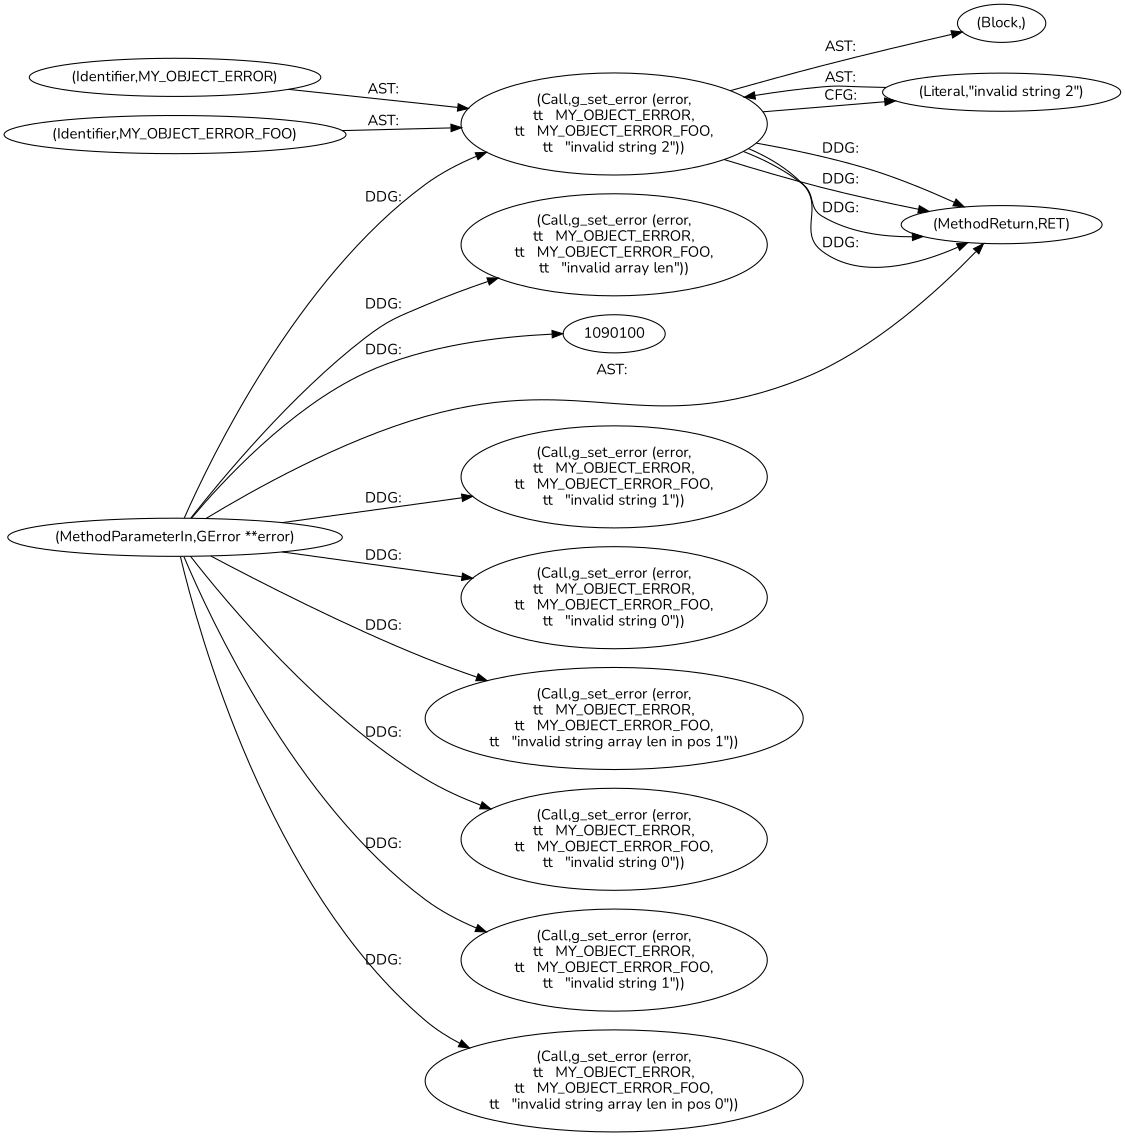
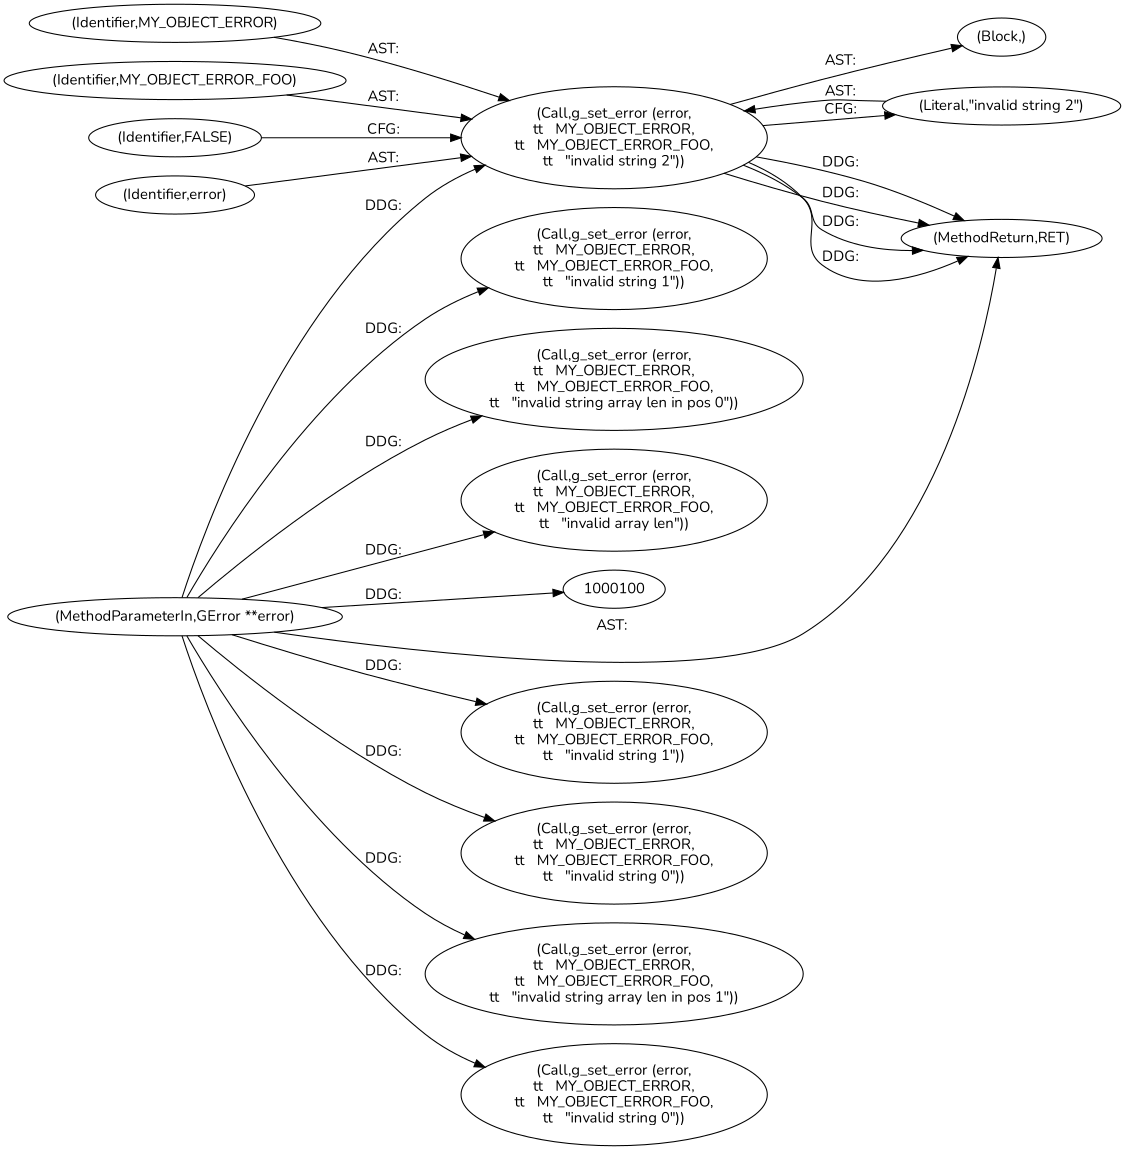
none -> (175, 138)
none -> (175, 195)
(614, 334) -> (614, 589)
